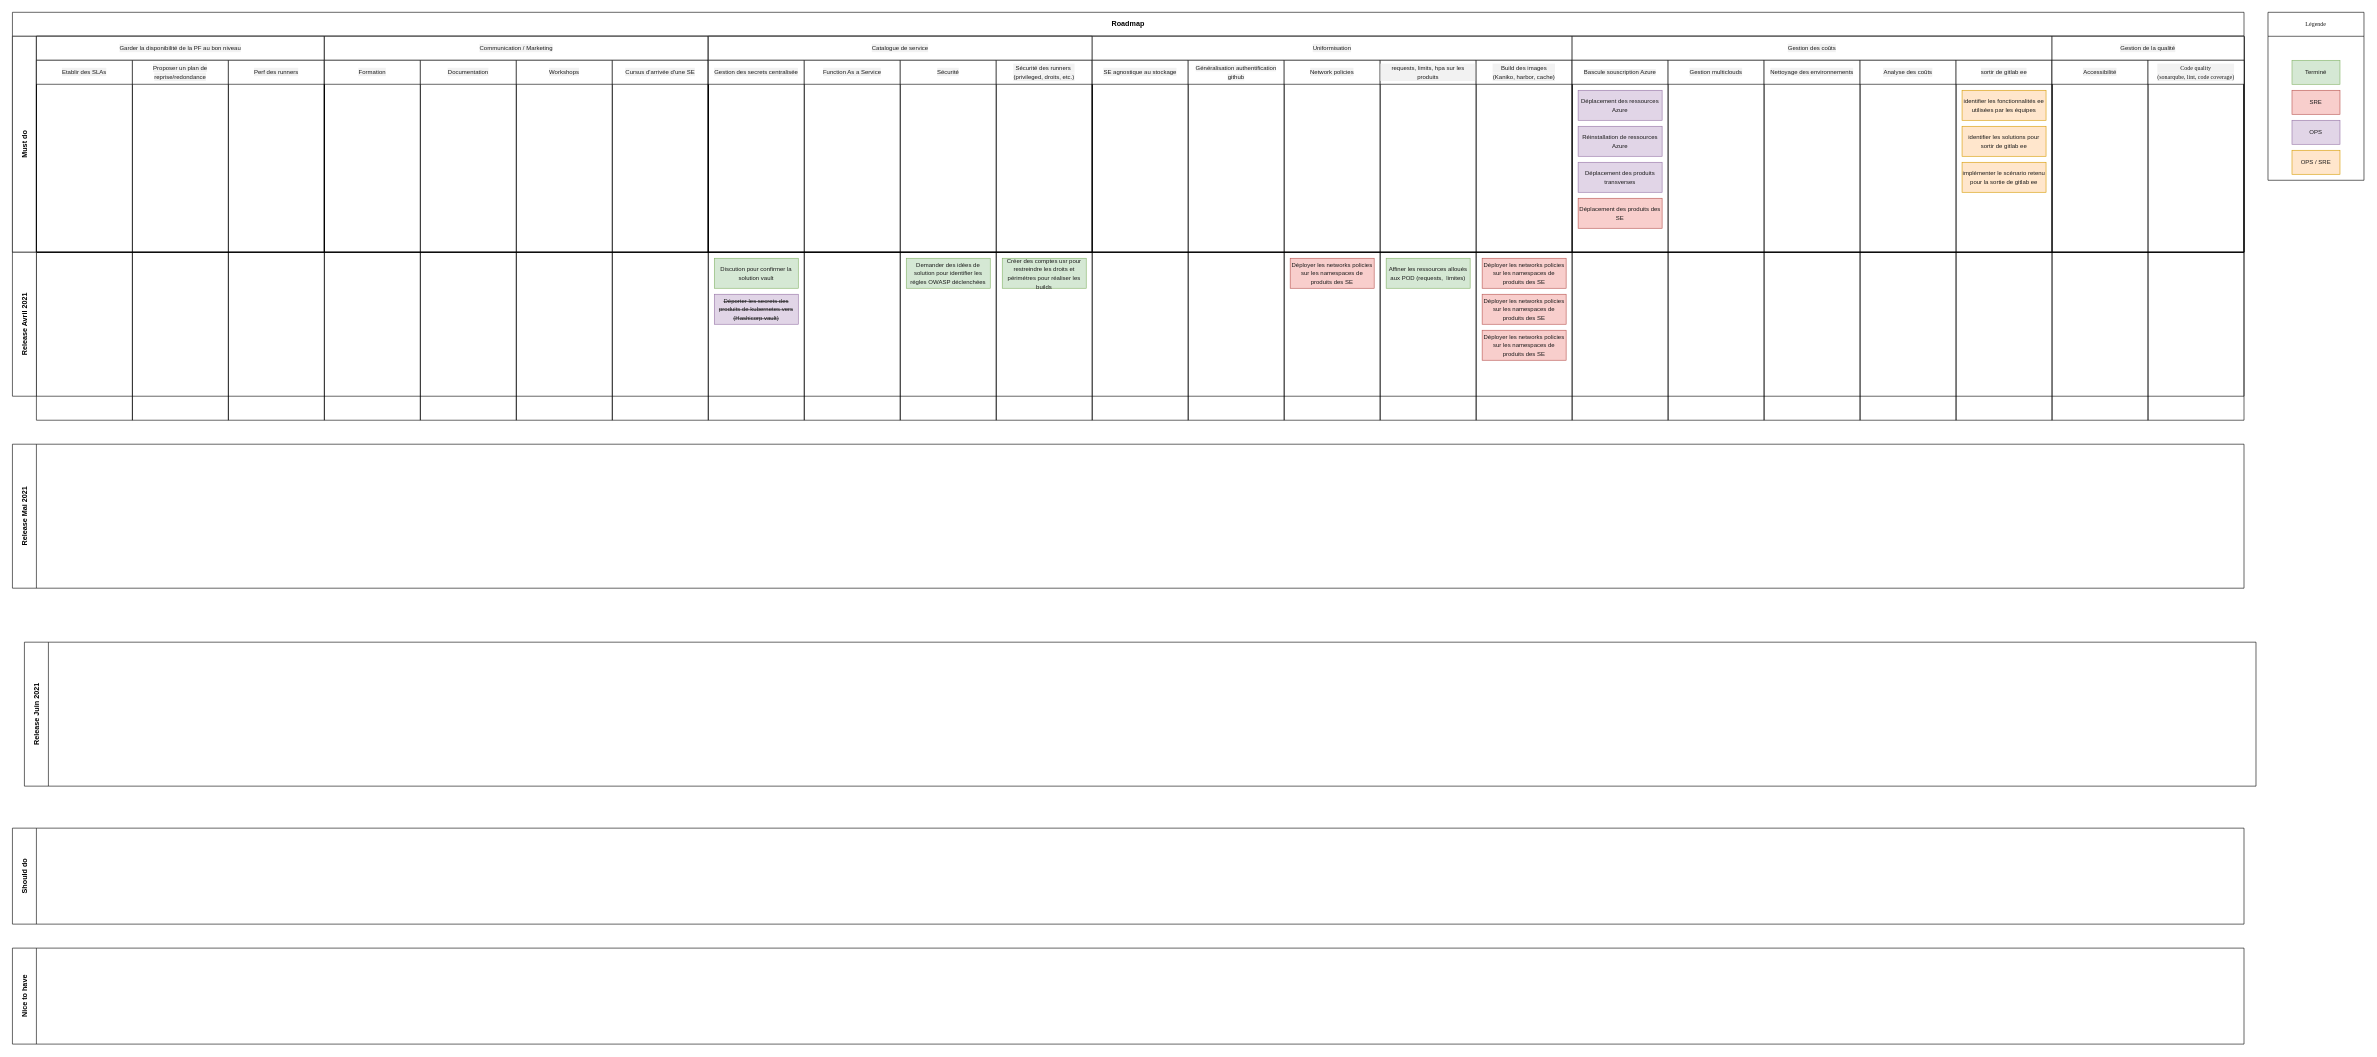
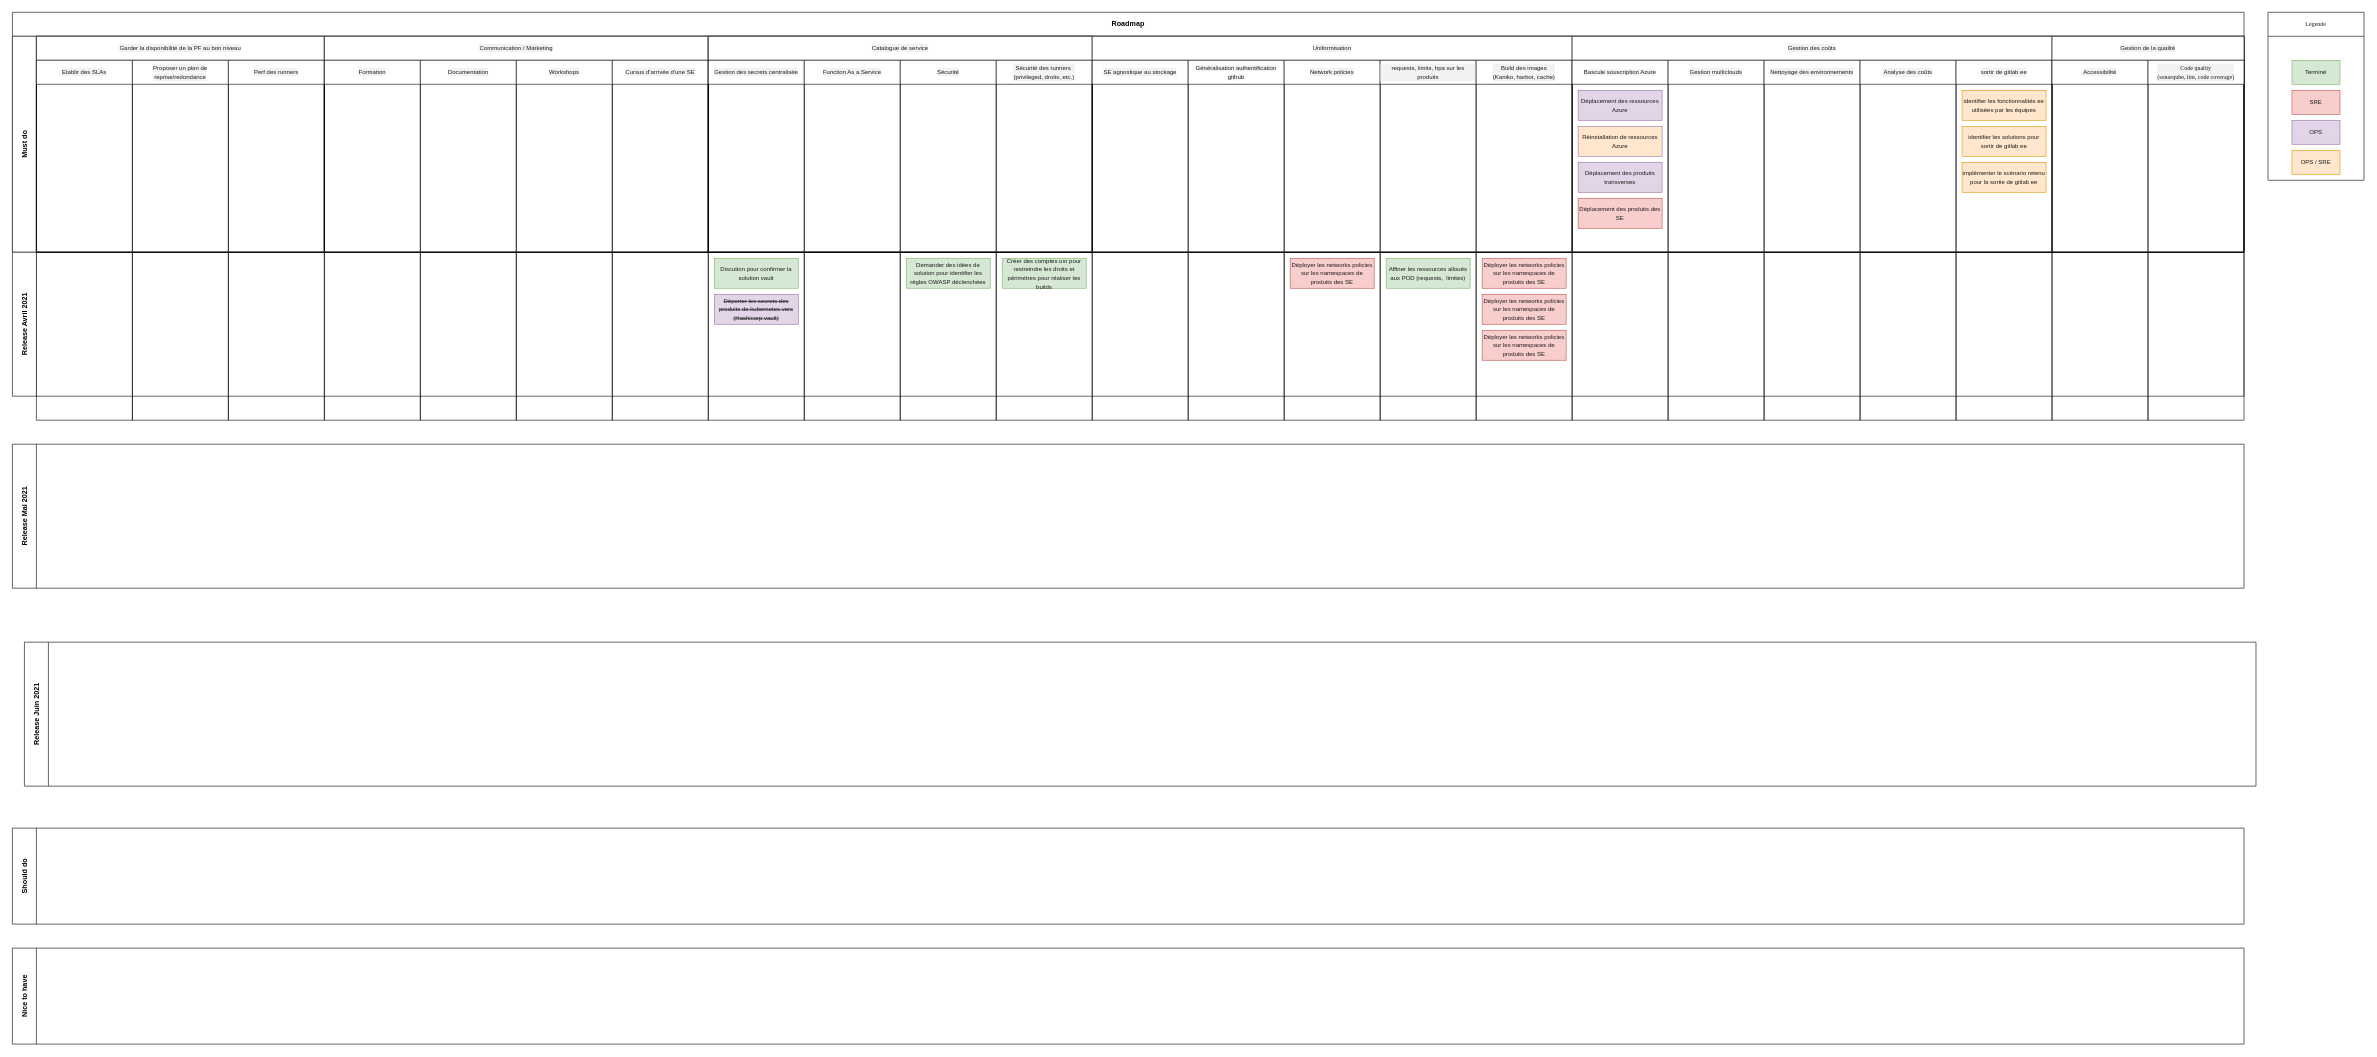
(1620, 141) -> (1620, 141)
